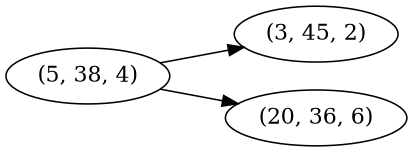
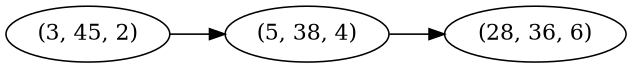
(194, 57) -> (190, 34)
(316, 118) -> (535, 34)
